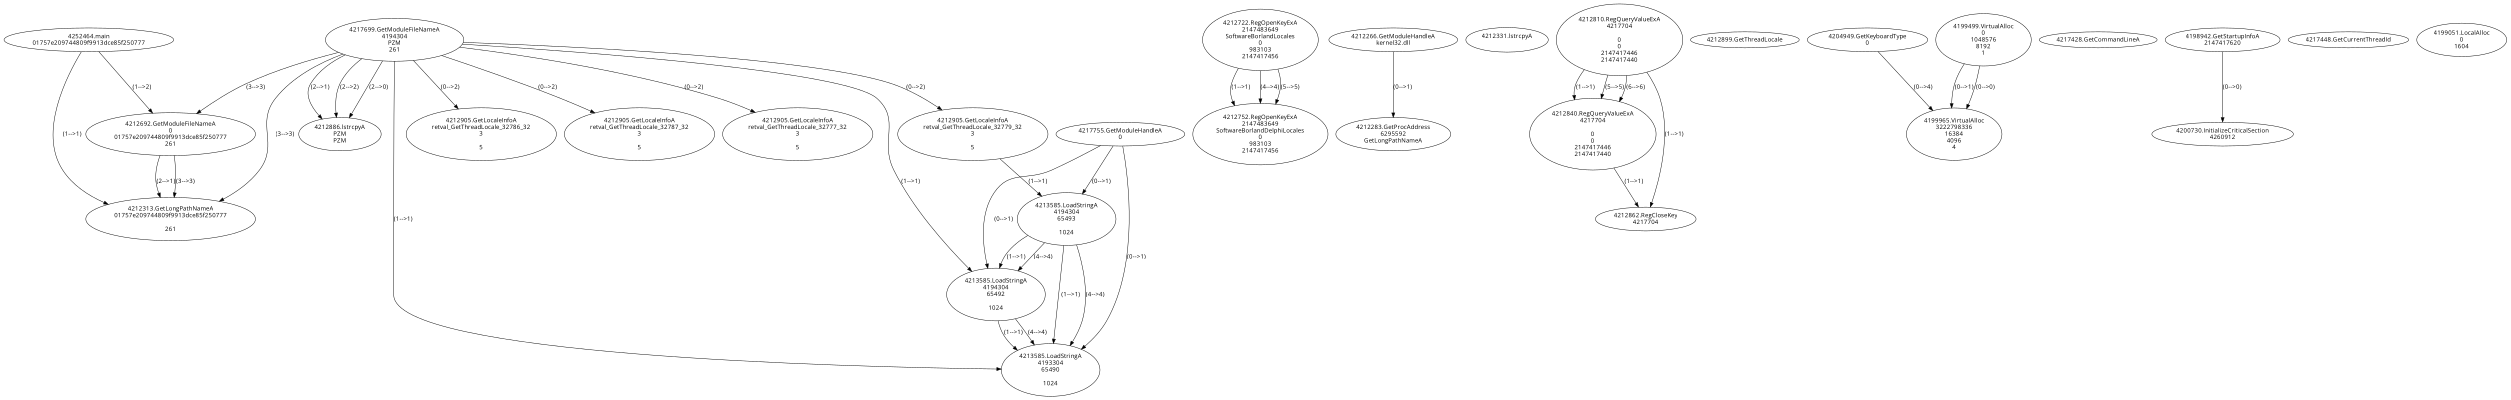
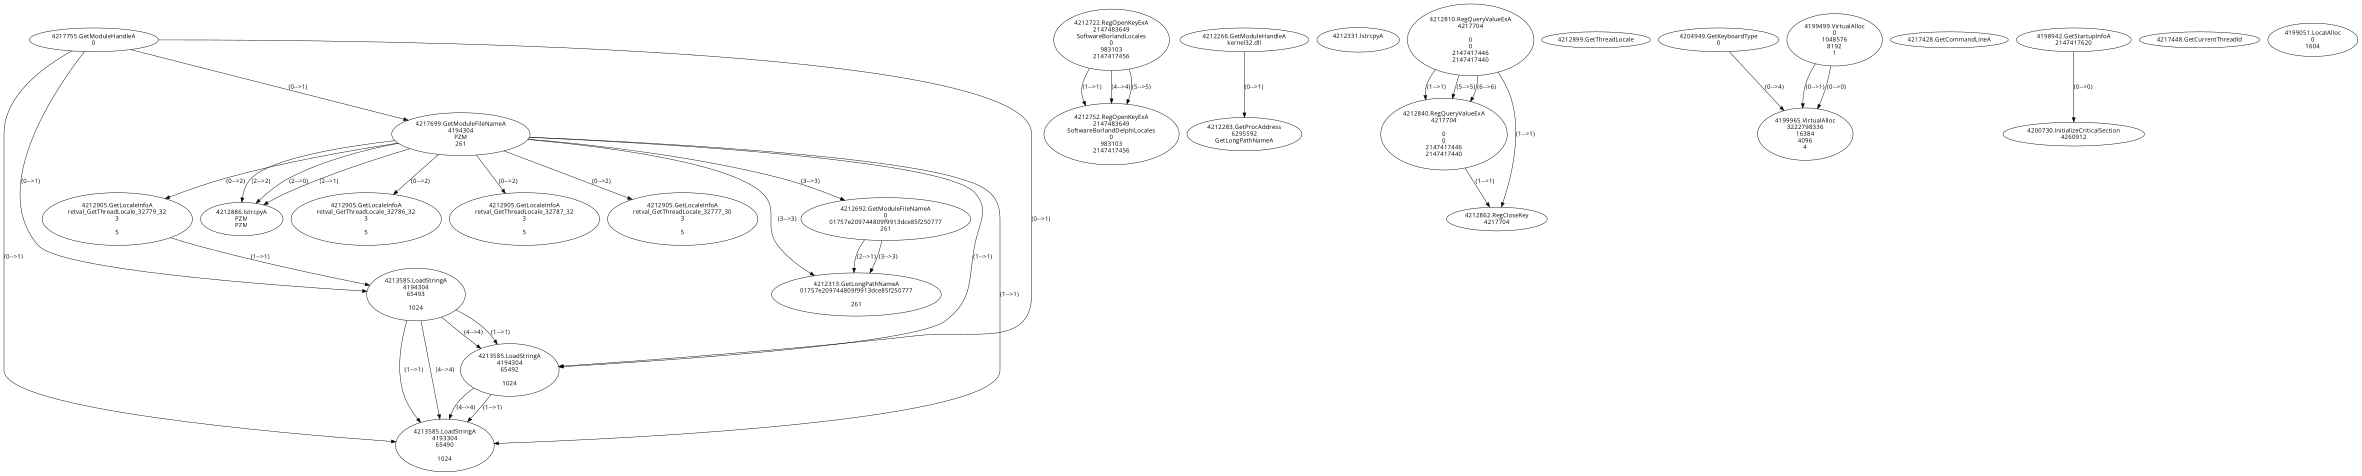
(89, 40) -> none
none -> (267, 84)
(798, 134) -> (683, 219)
